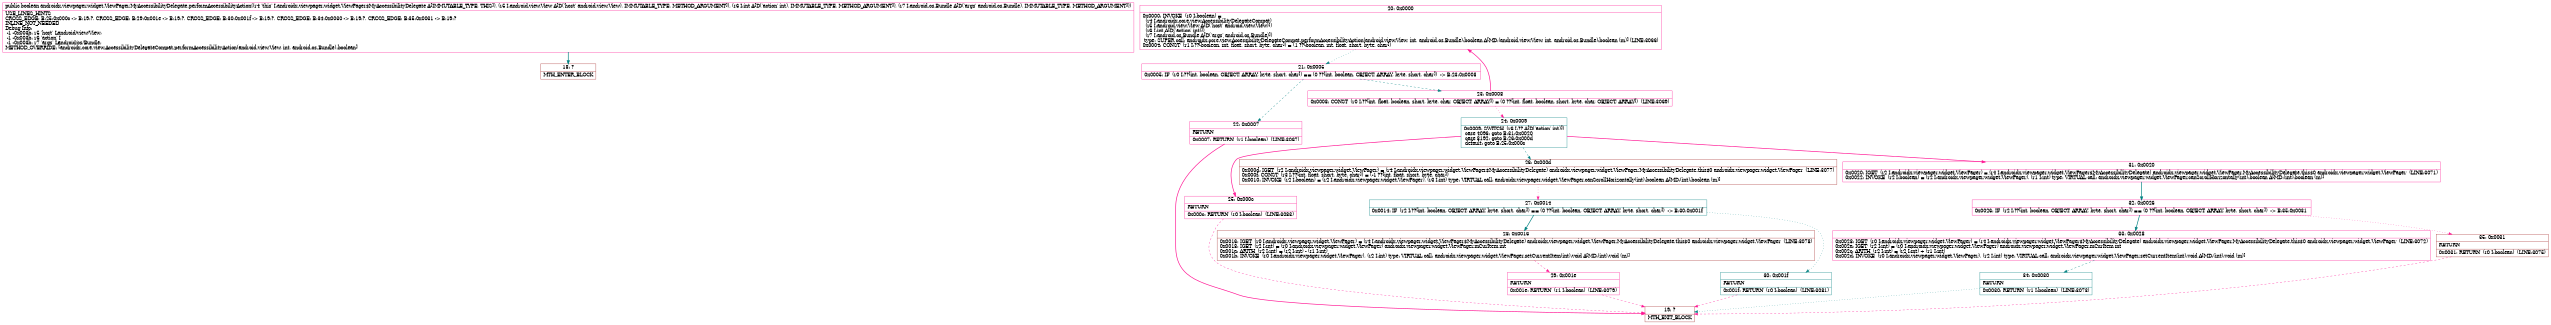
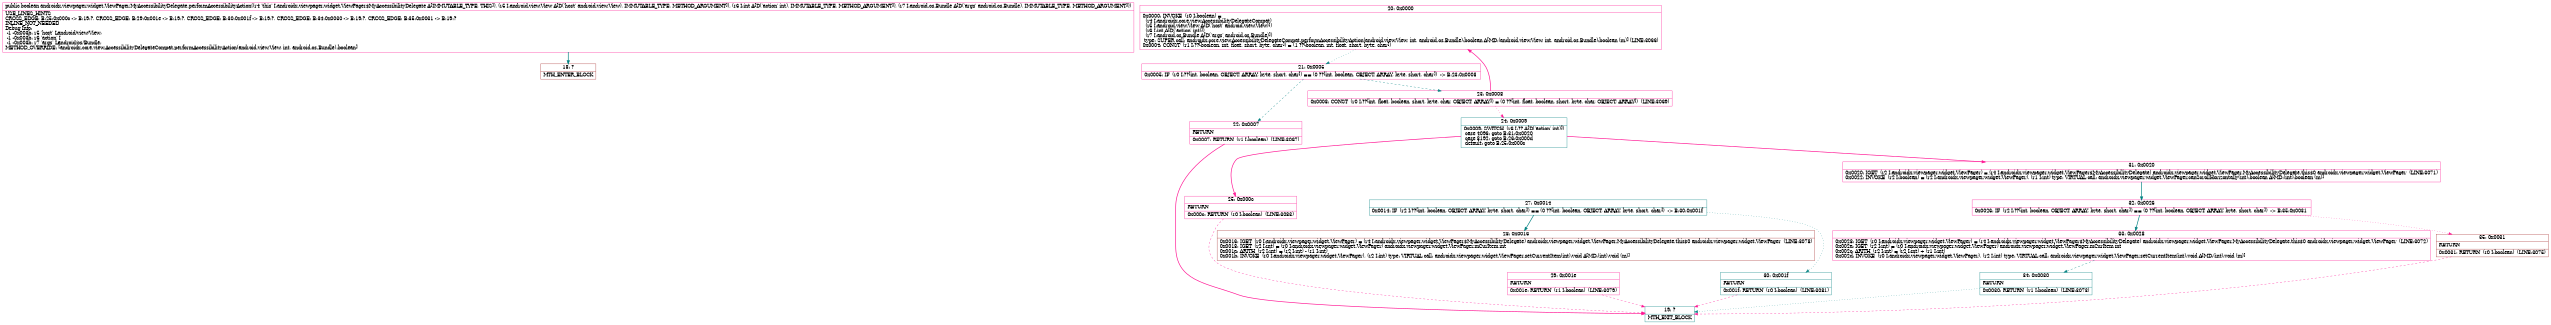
(1538, 172) -> none
(1541, 265) -> none
(1670, 314) -> (1670, 314)
